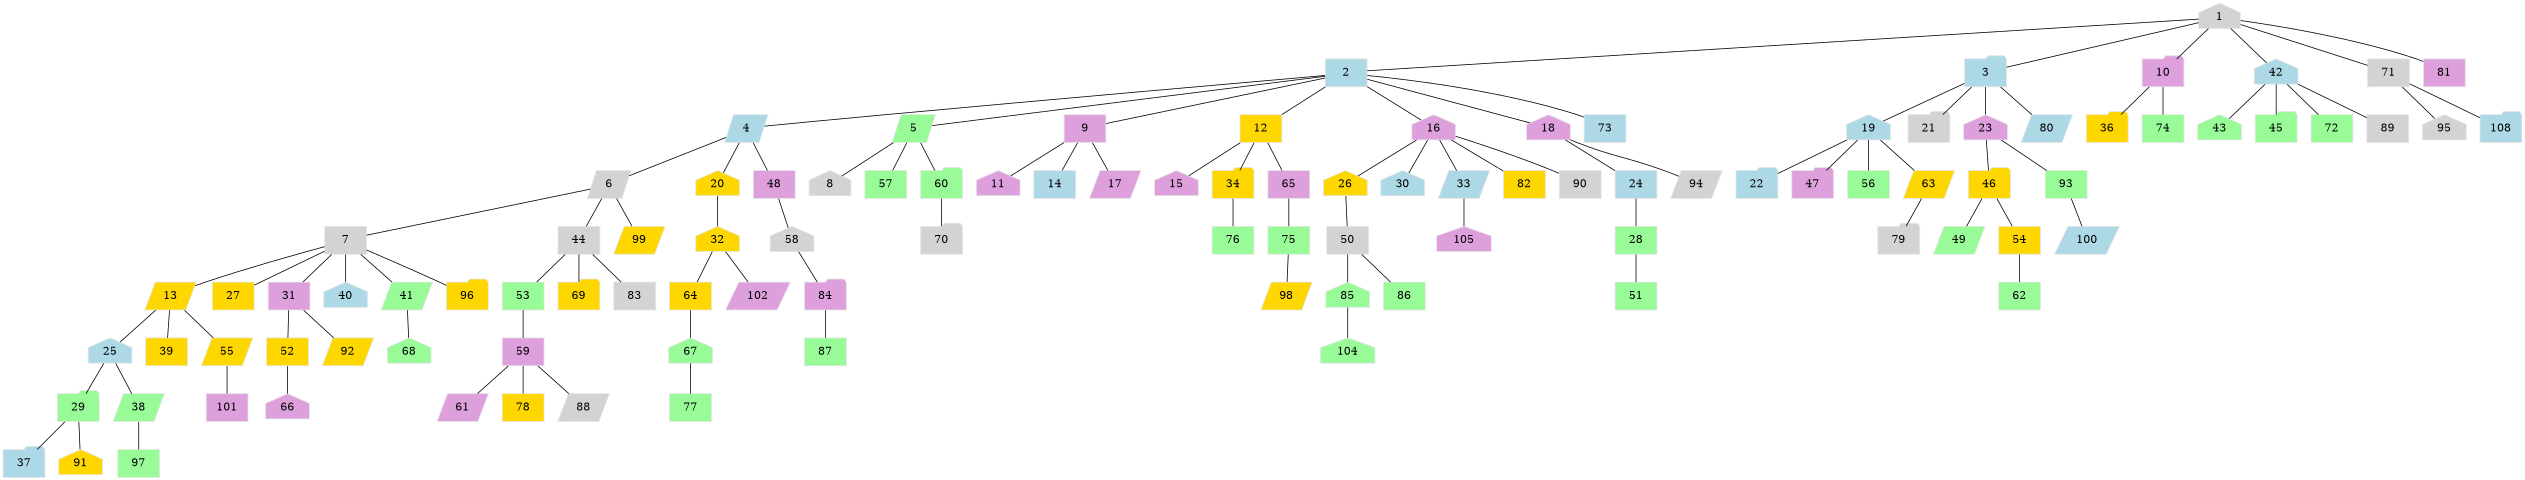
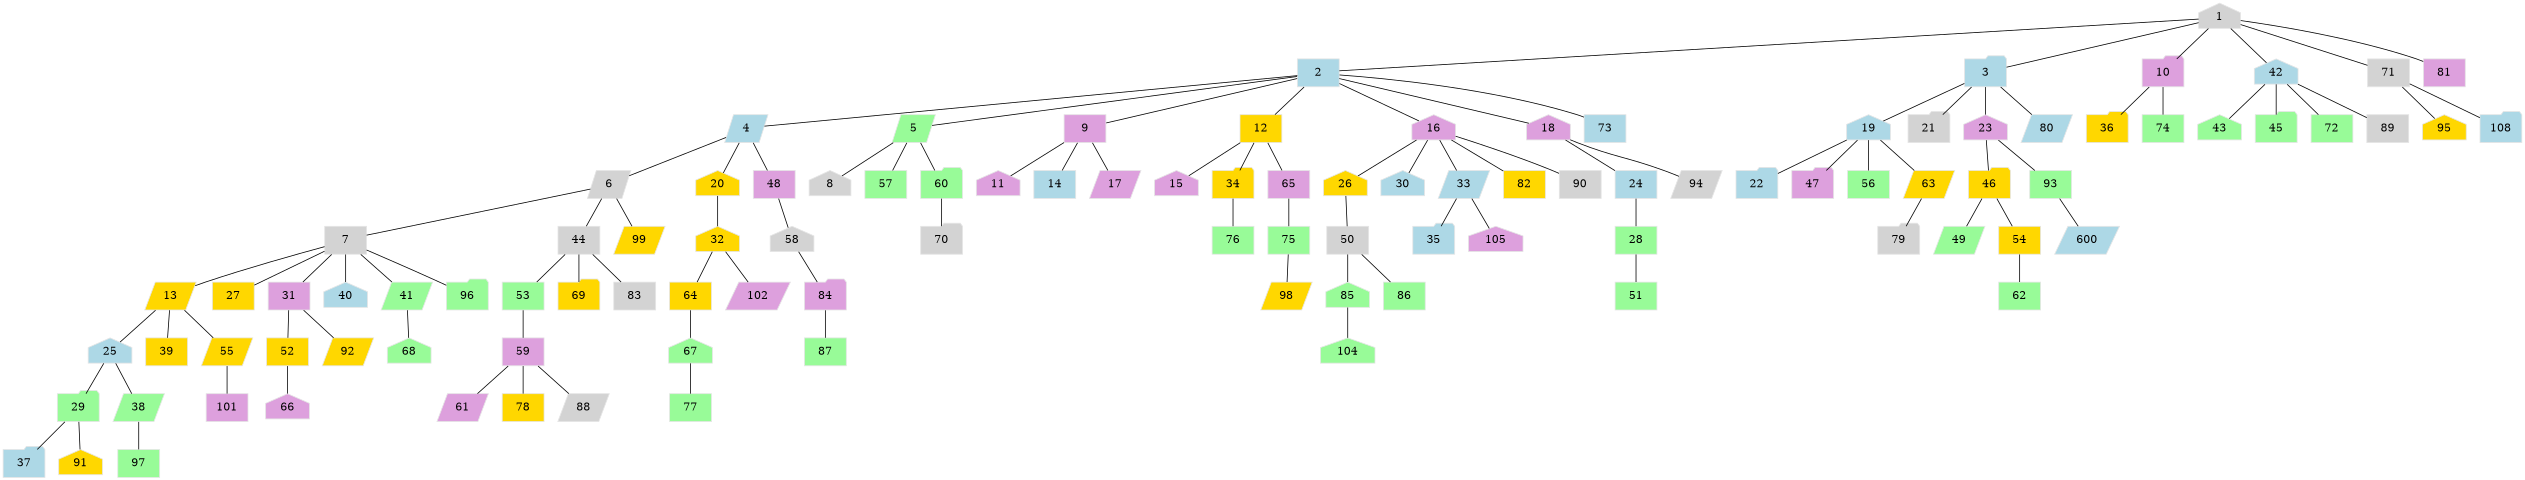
(2444, 129) -> (2444, 129)
none -> (1434, 240)
(2087, 240) -> (2087, 240)
(467, 296) -> (467, 296)
